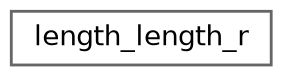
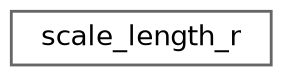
(141, 38) -> (141, 38)
